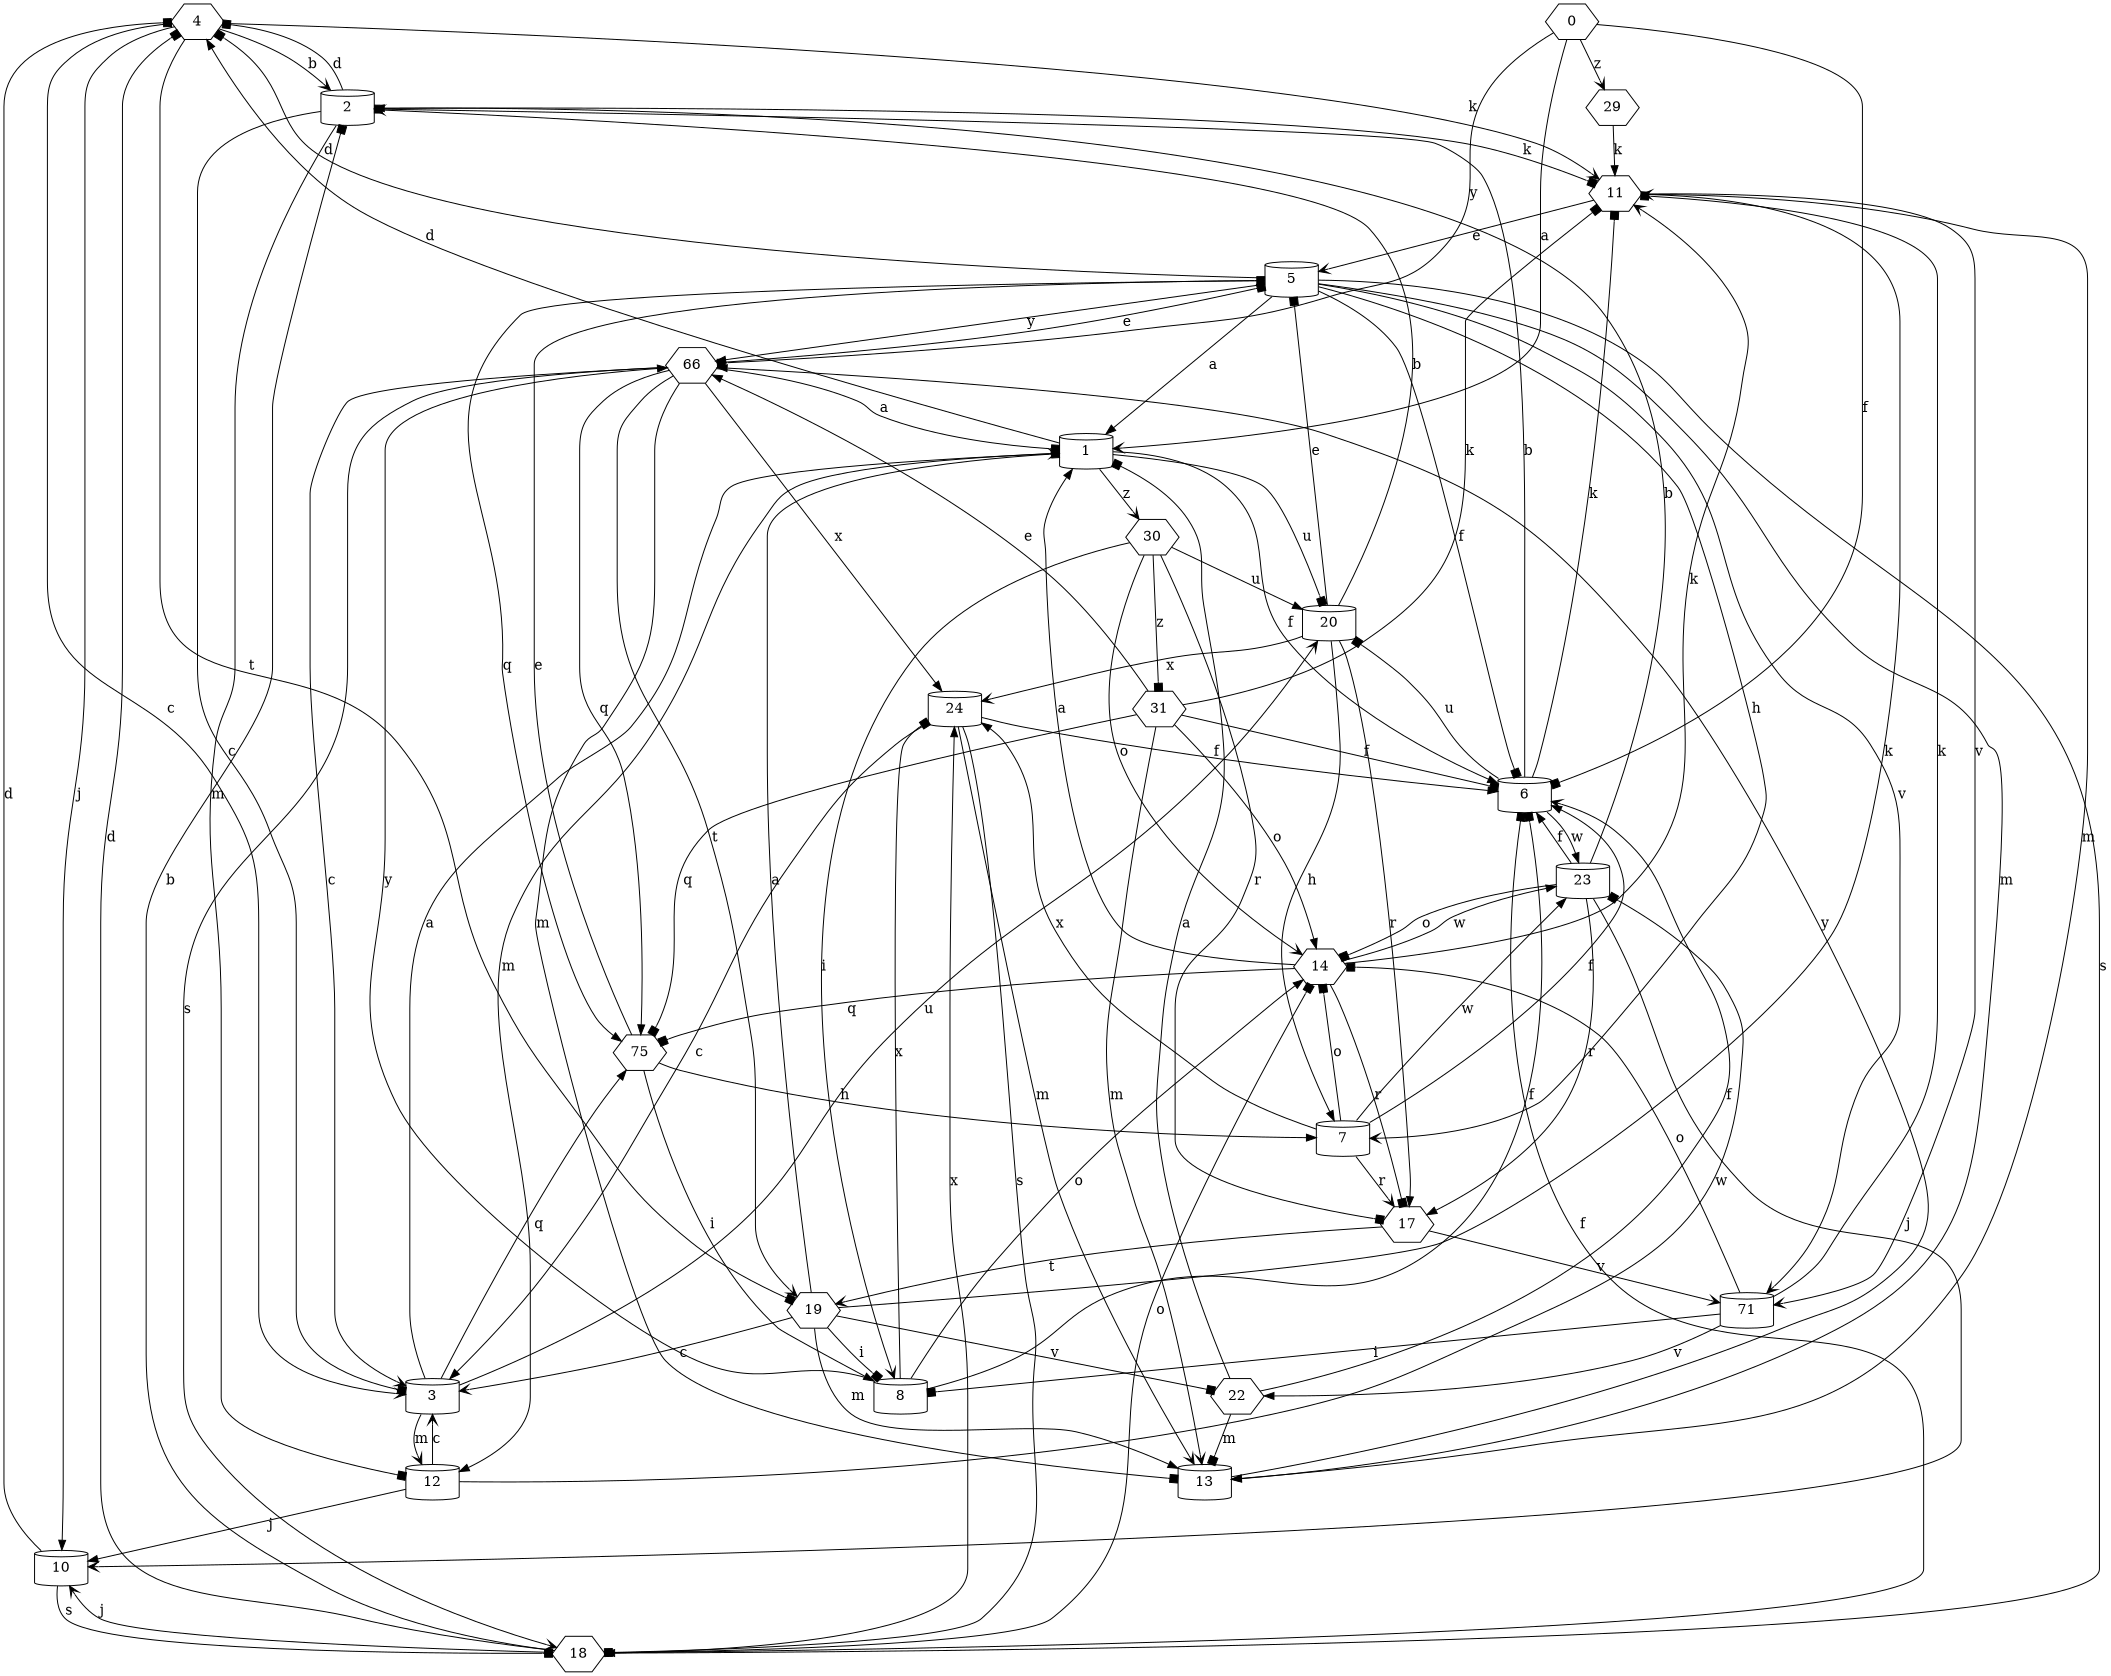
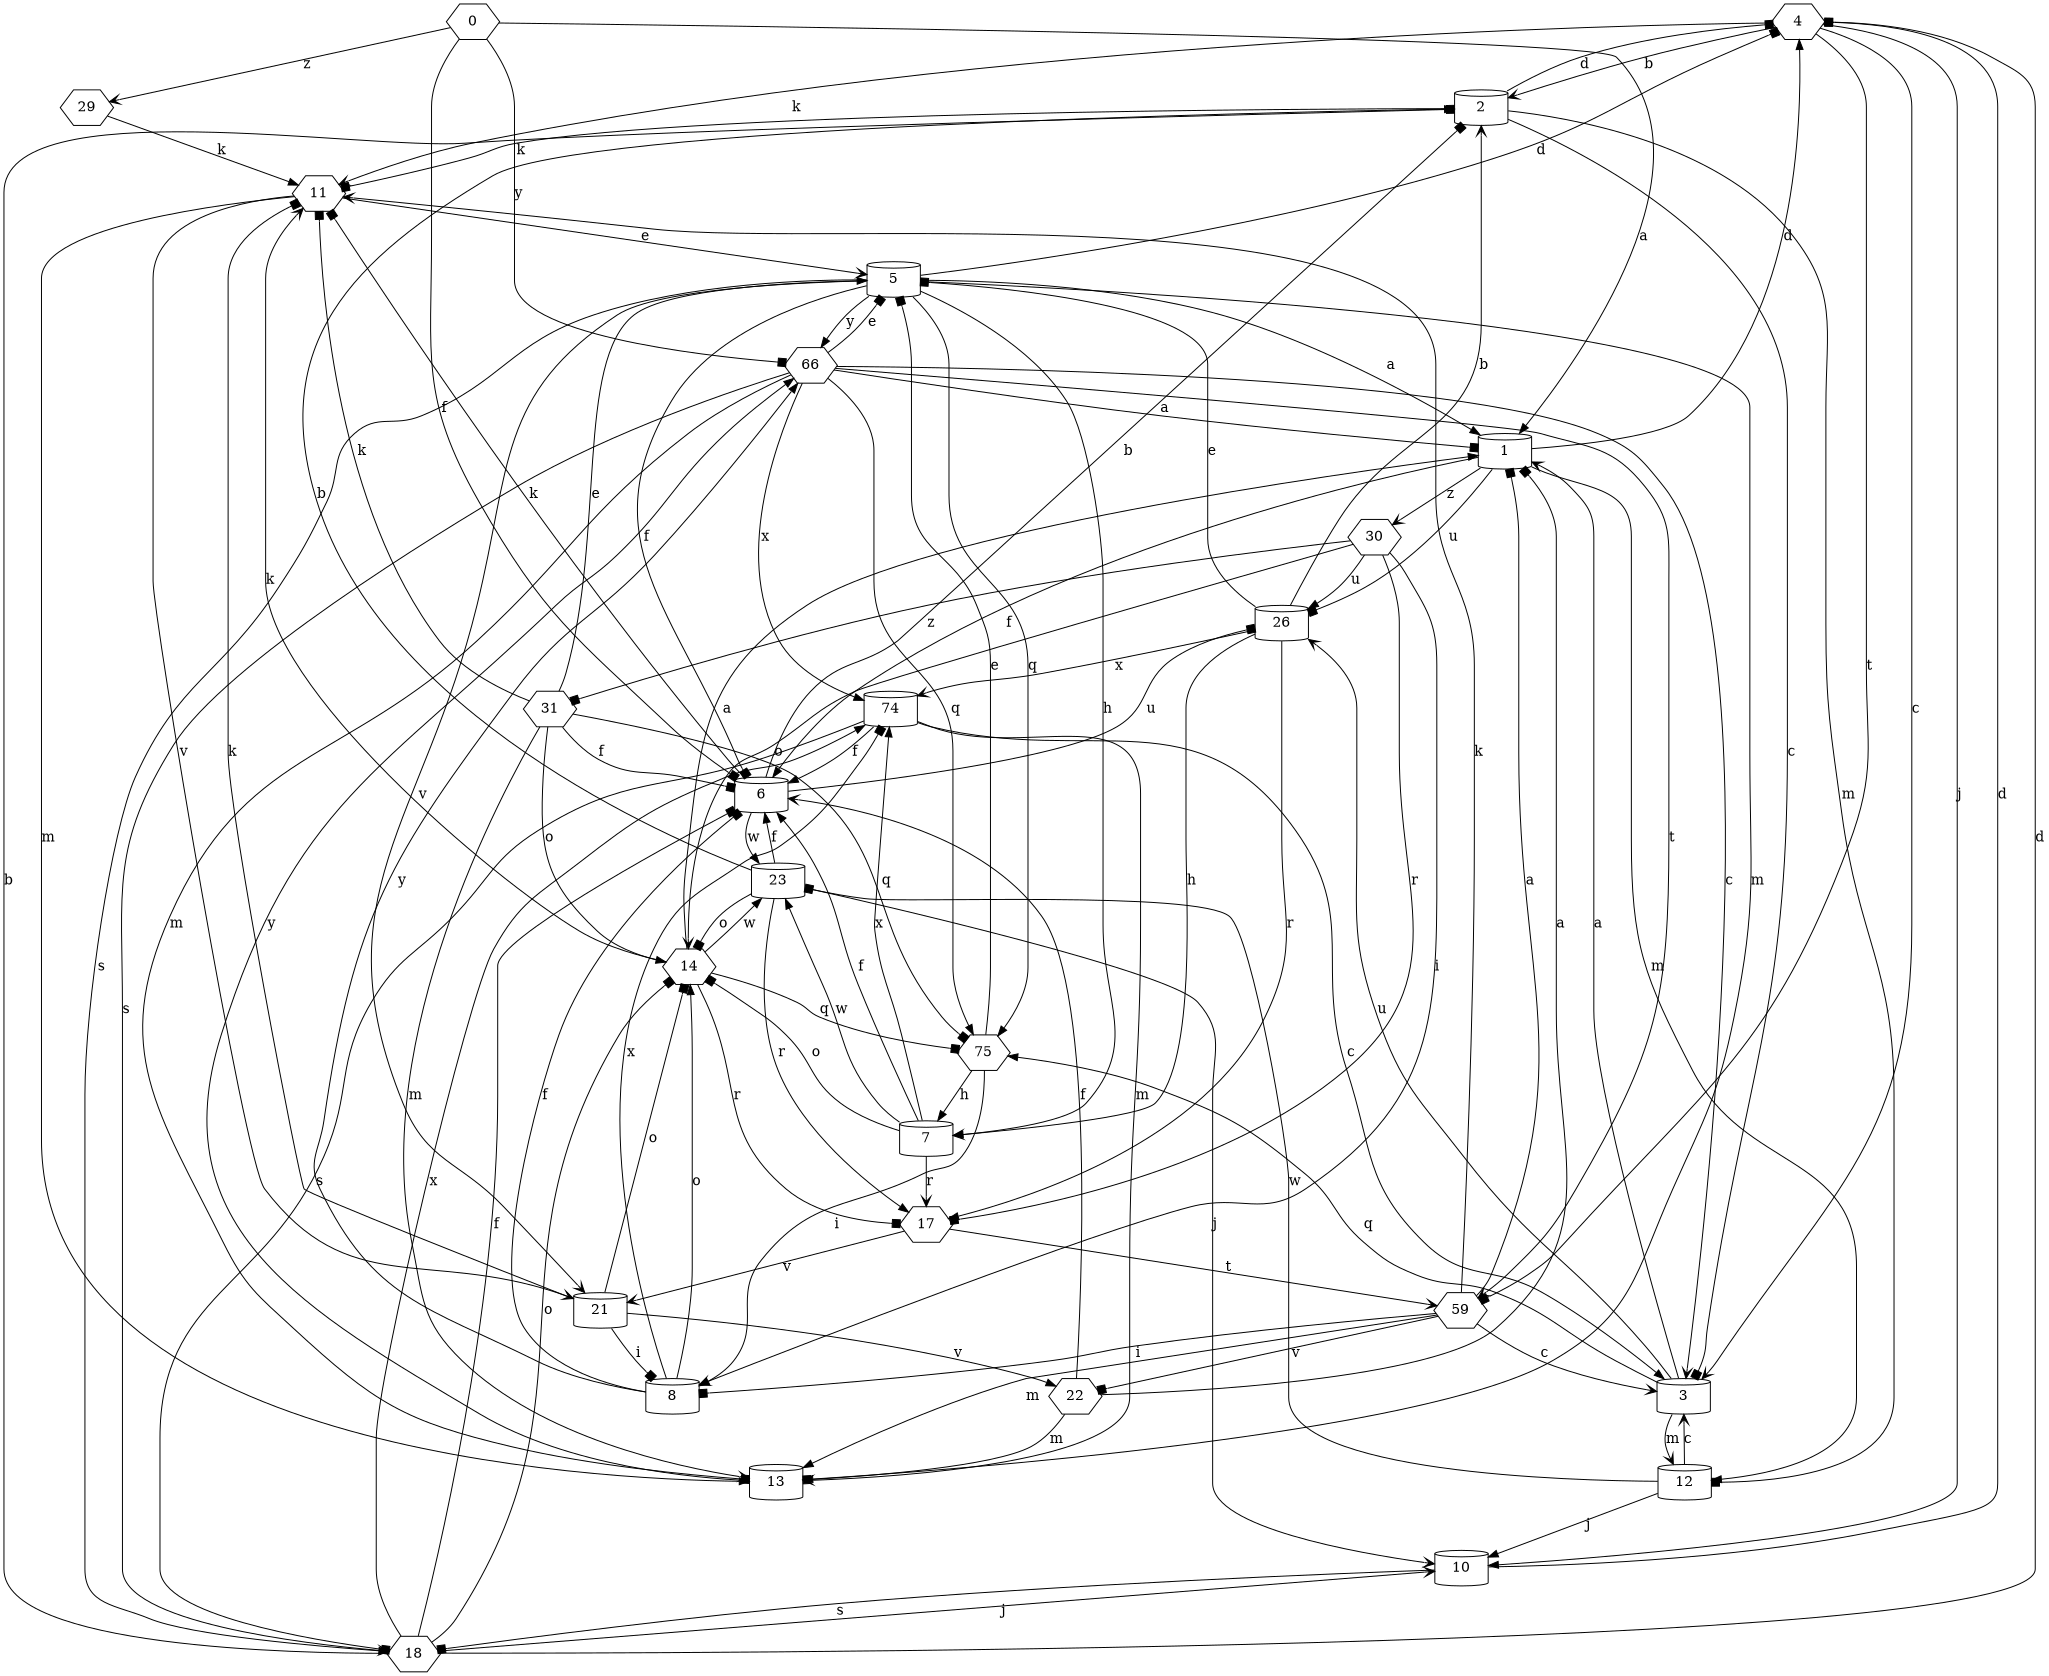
(1485, 380) -> (1263, 37)
(957, 506) -> (601, 387)
(1329, 623) -> (1282, 623)
(955, 709) -> (891, 709)
(814, 1310) -> (1461, 1310)
(1747, 1310) -> (600, 1310)
